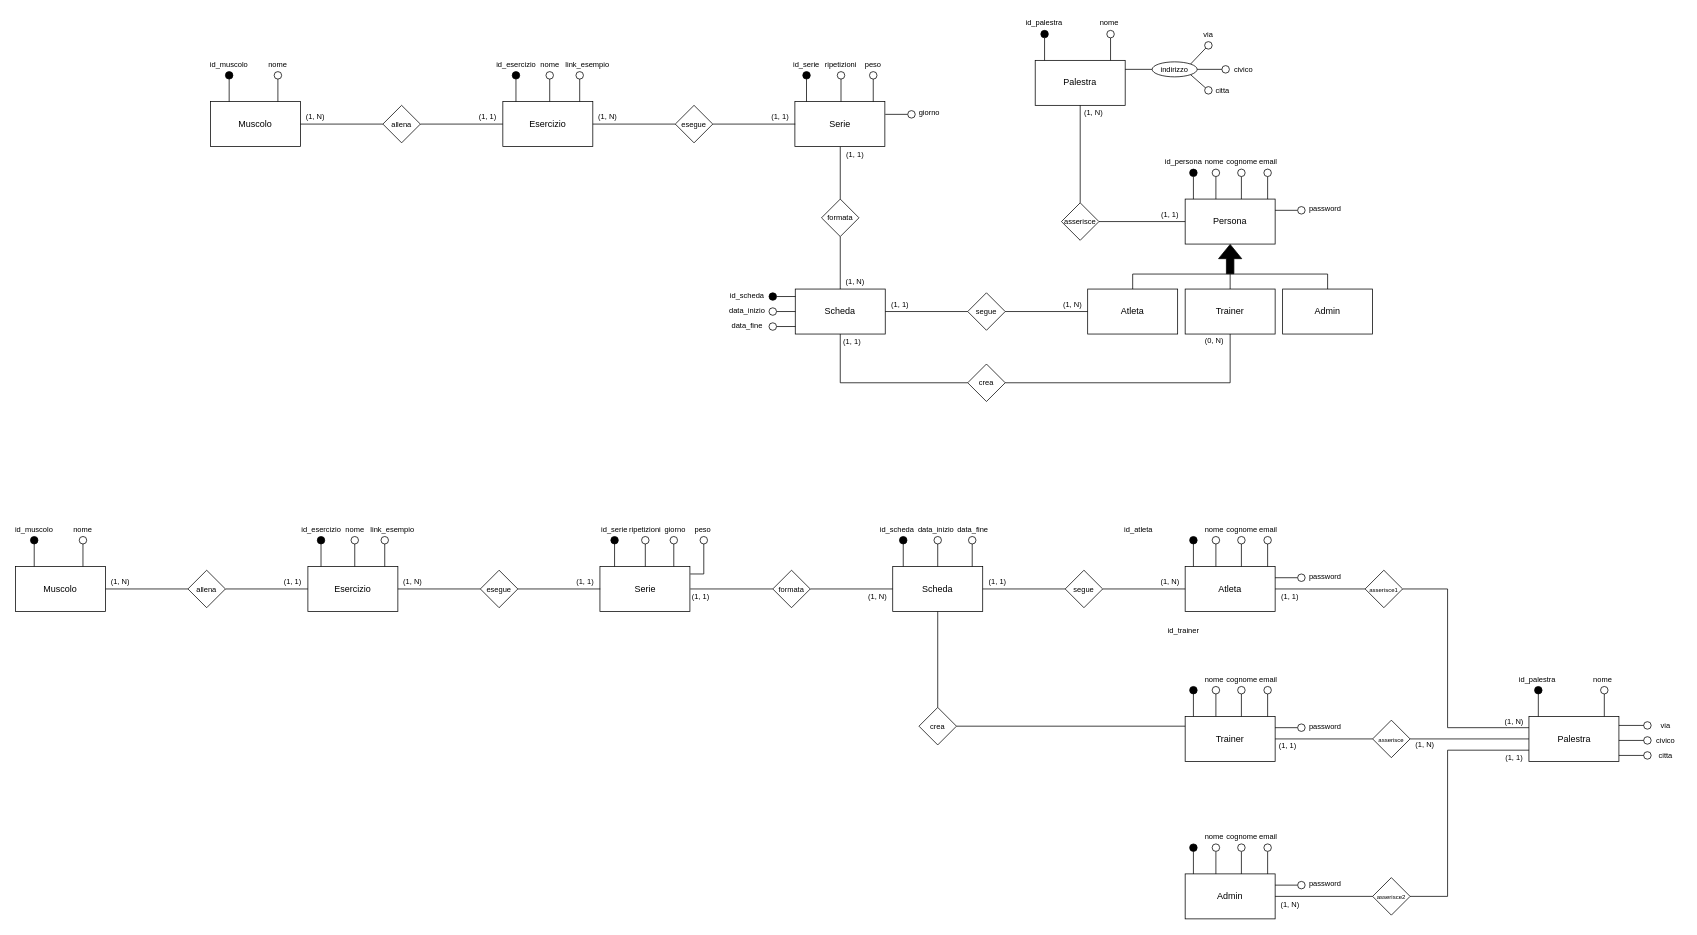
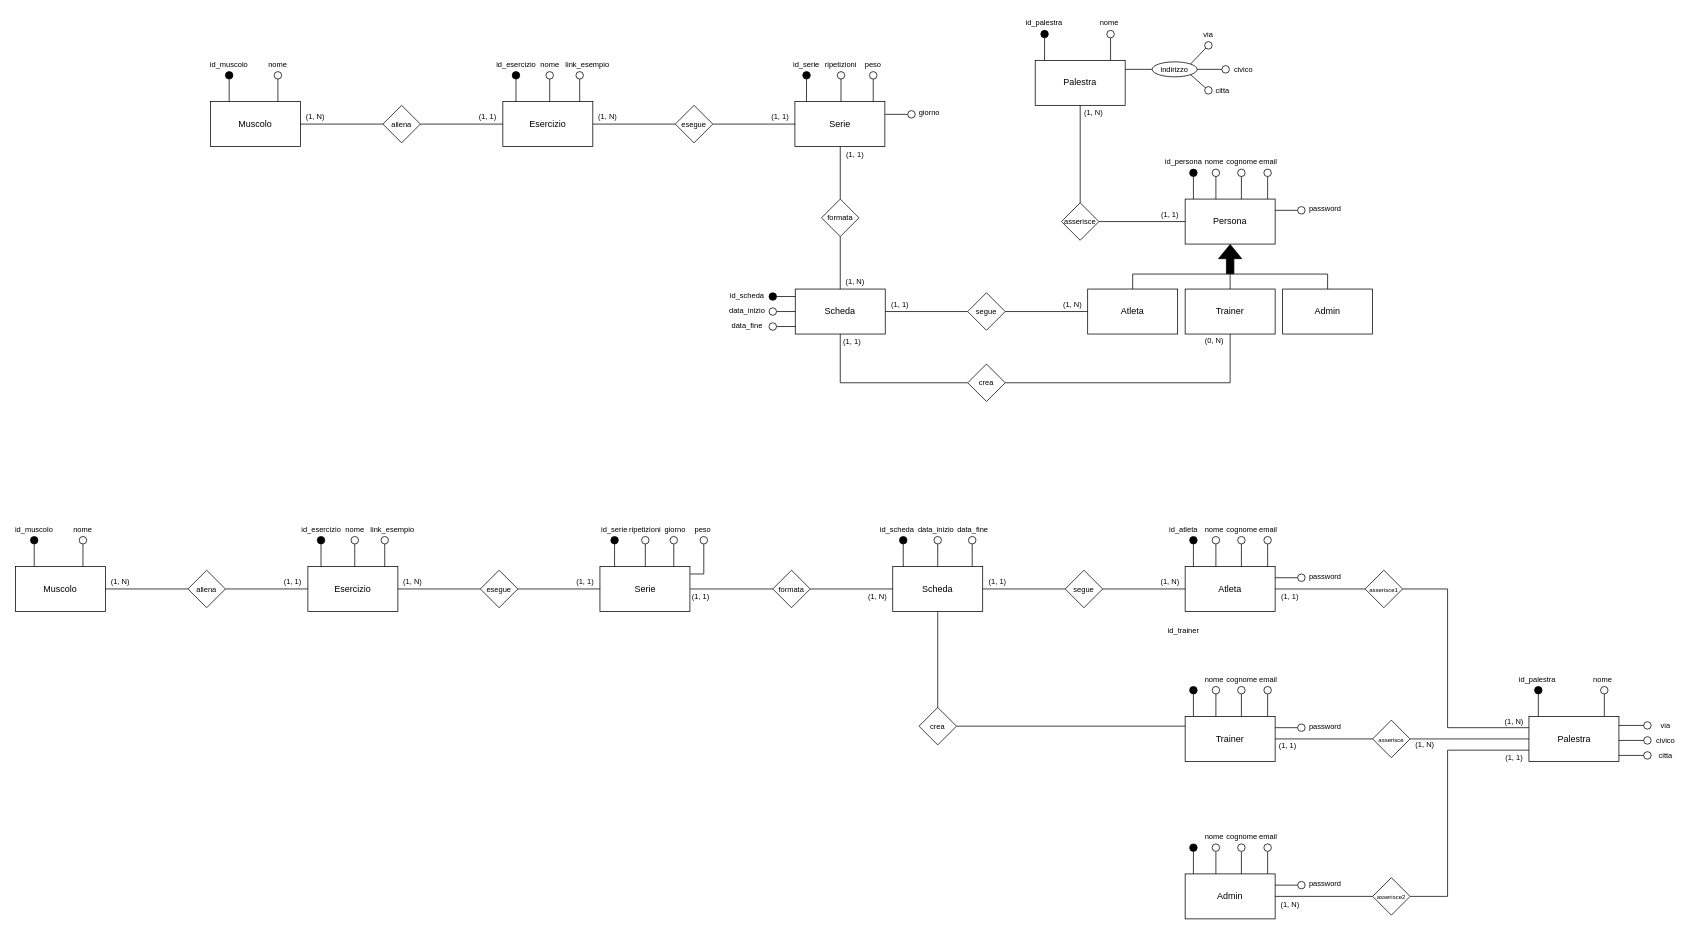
(1139, 529) -> (1184, 529)
